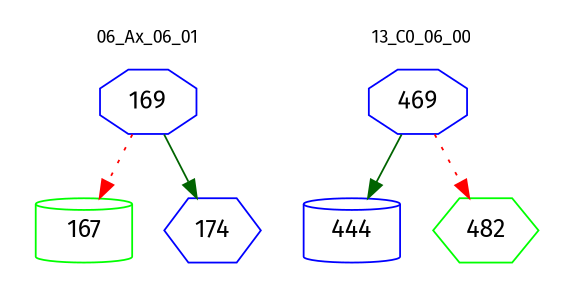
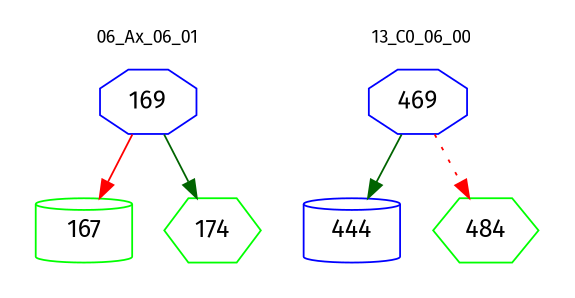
(120, 158) -> (120, 158)
(213, 230) -> (213, 230)
(486, 230) -> (486, 230)
